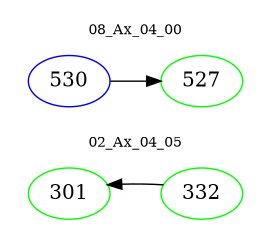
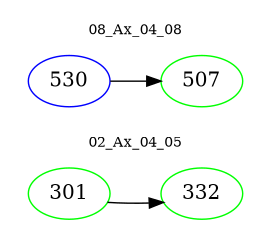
(136, 31) -> (136, 31)
(202, 81) -> (202, 81)
(143, 184) -> (128, 203)
